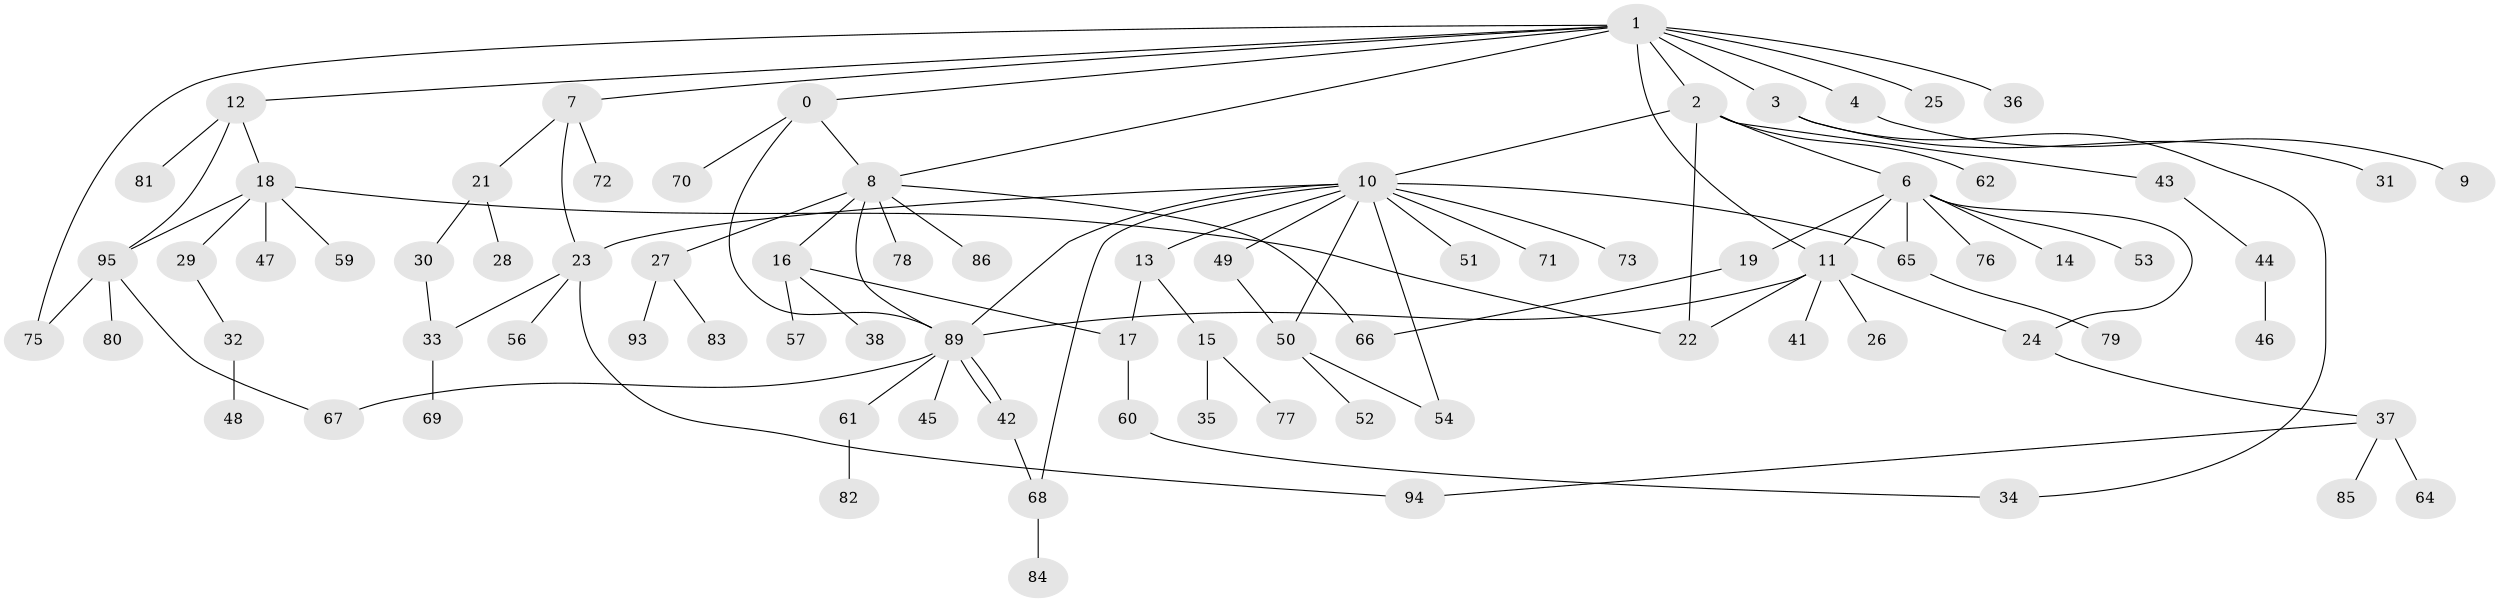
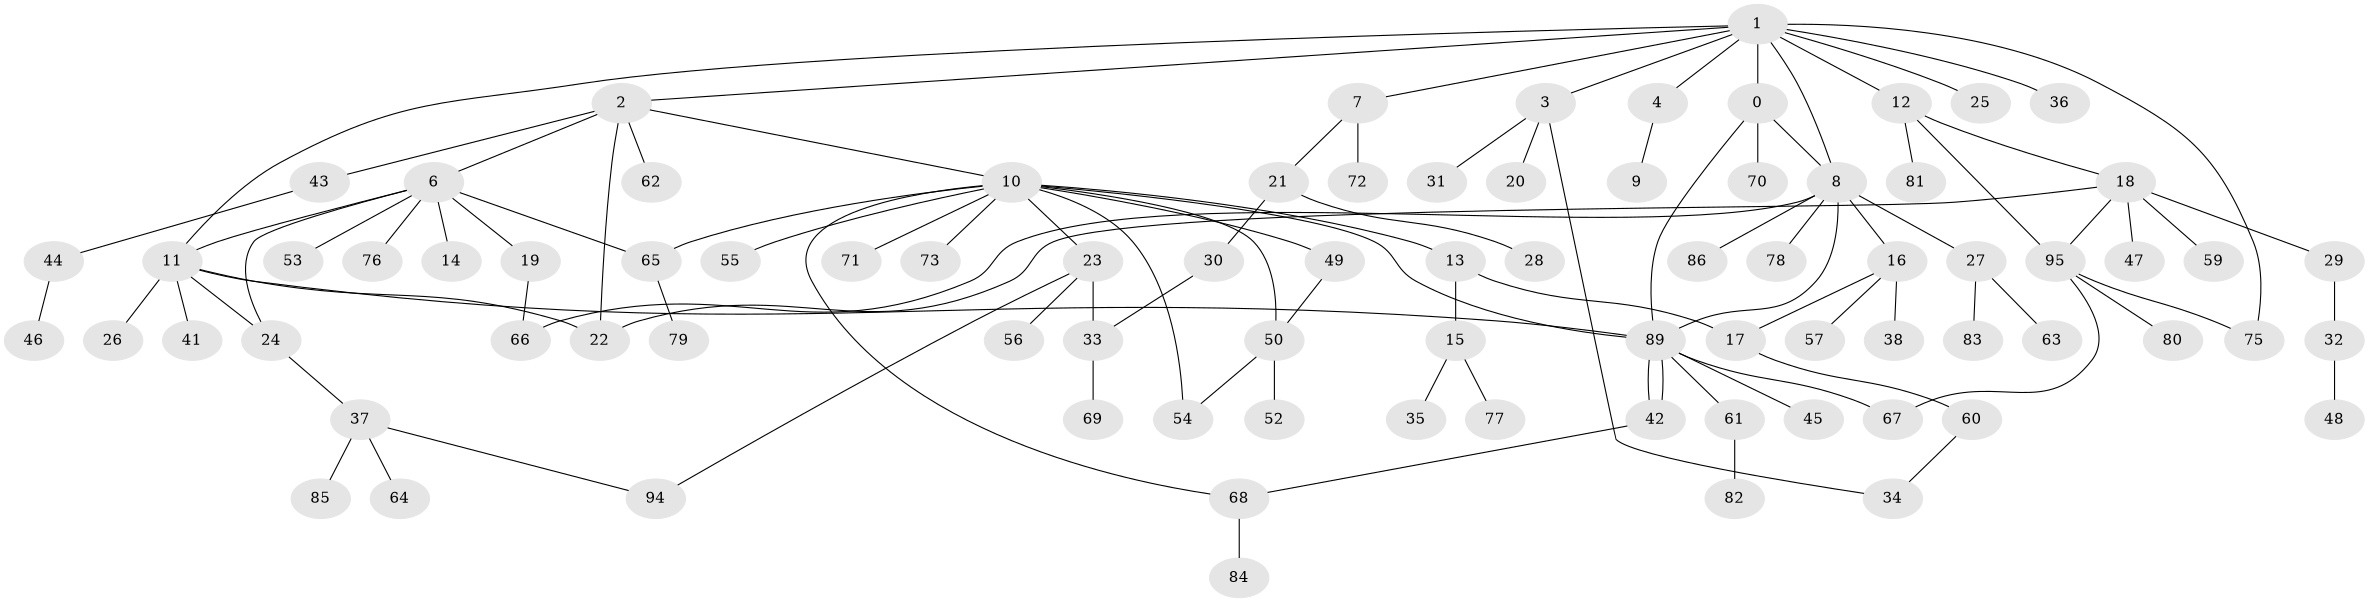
none -> (1516, 182)
(562, 183) -> none
(1470, 261) -> (731, 261)
(638, 341) -> (2052, 341)
